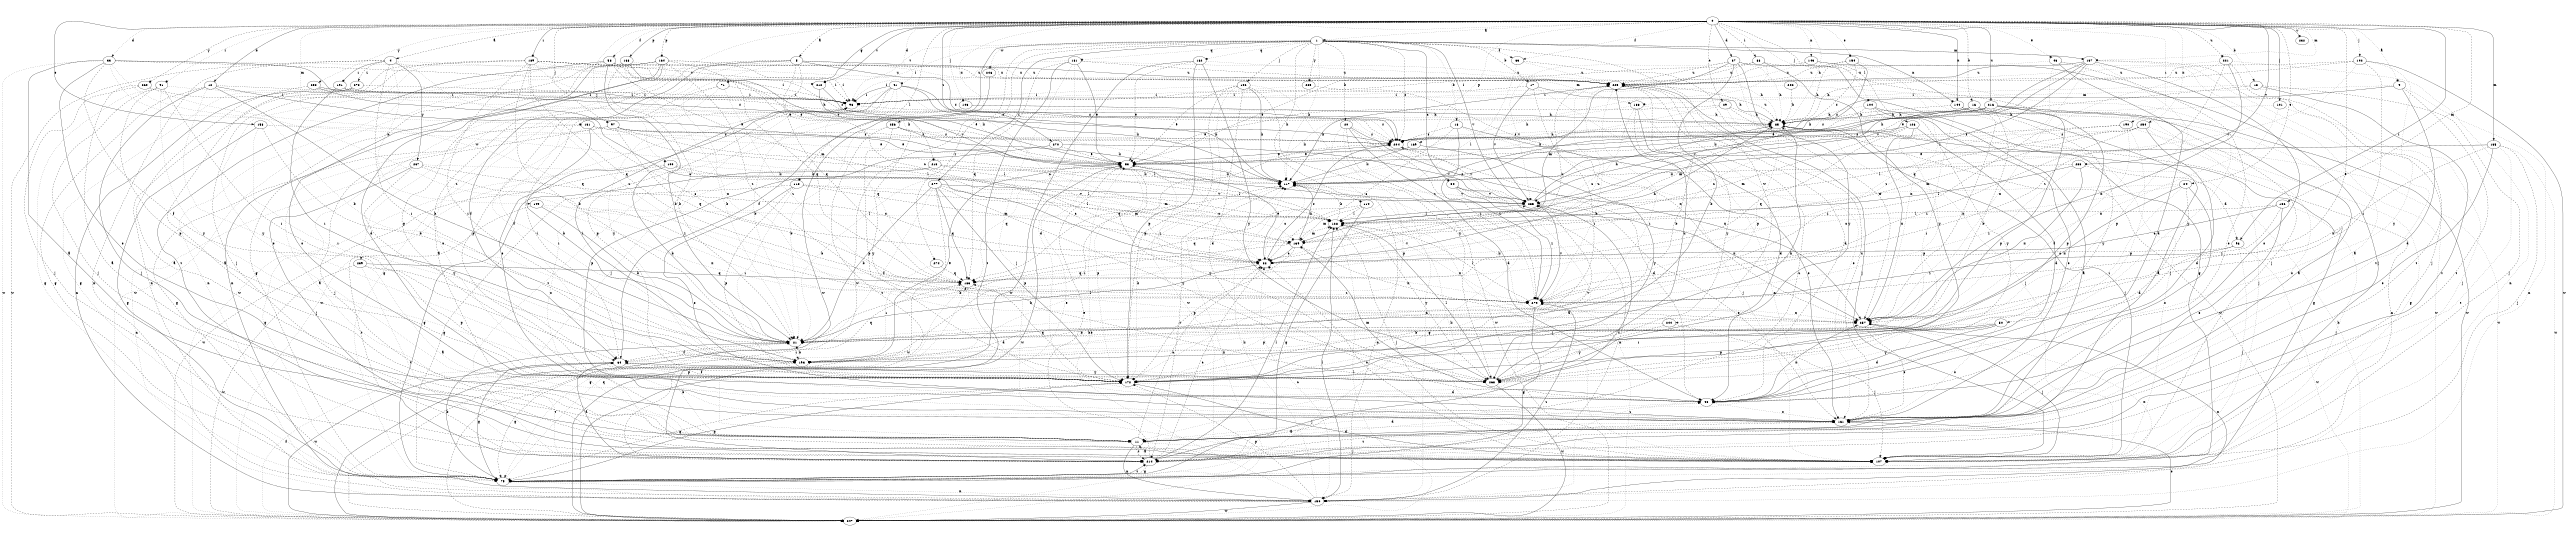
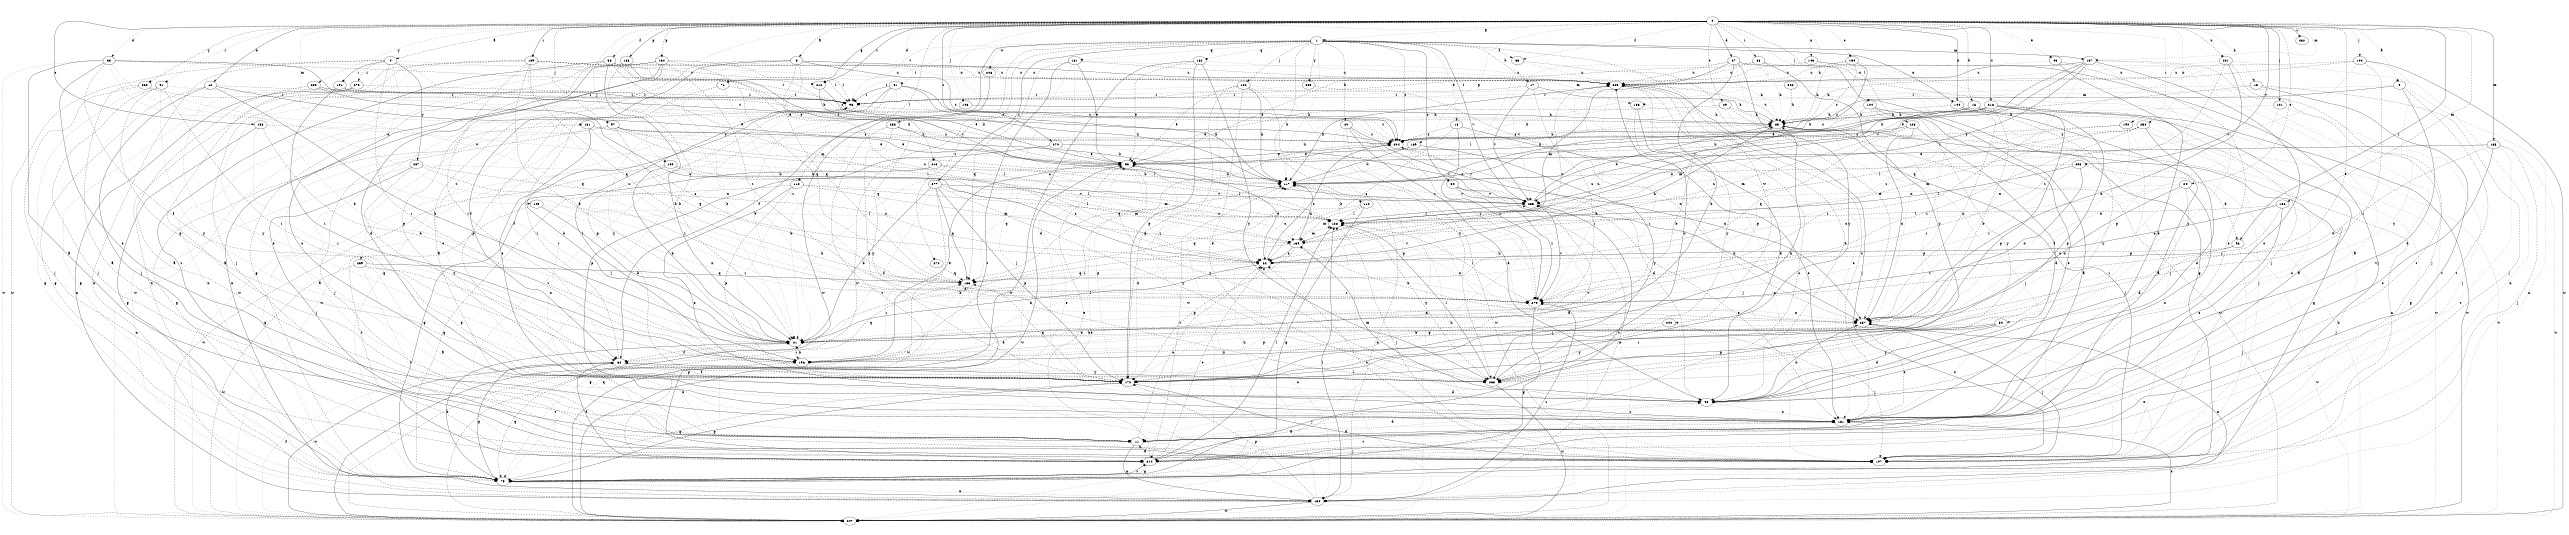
(1138, 453) -> none
